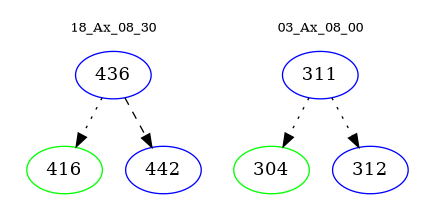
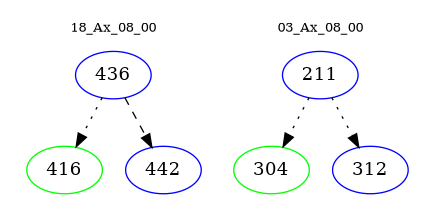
(114, 28) -> (114, 28)
(320, 75) -> (320, 75)
